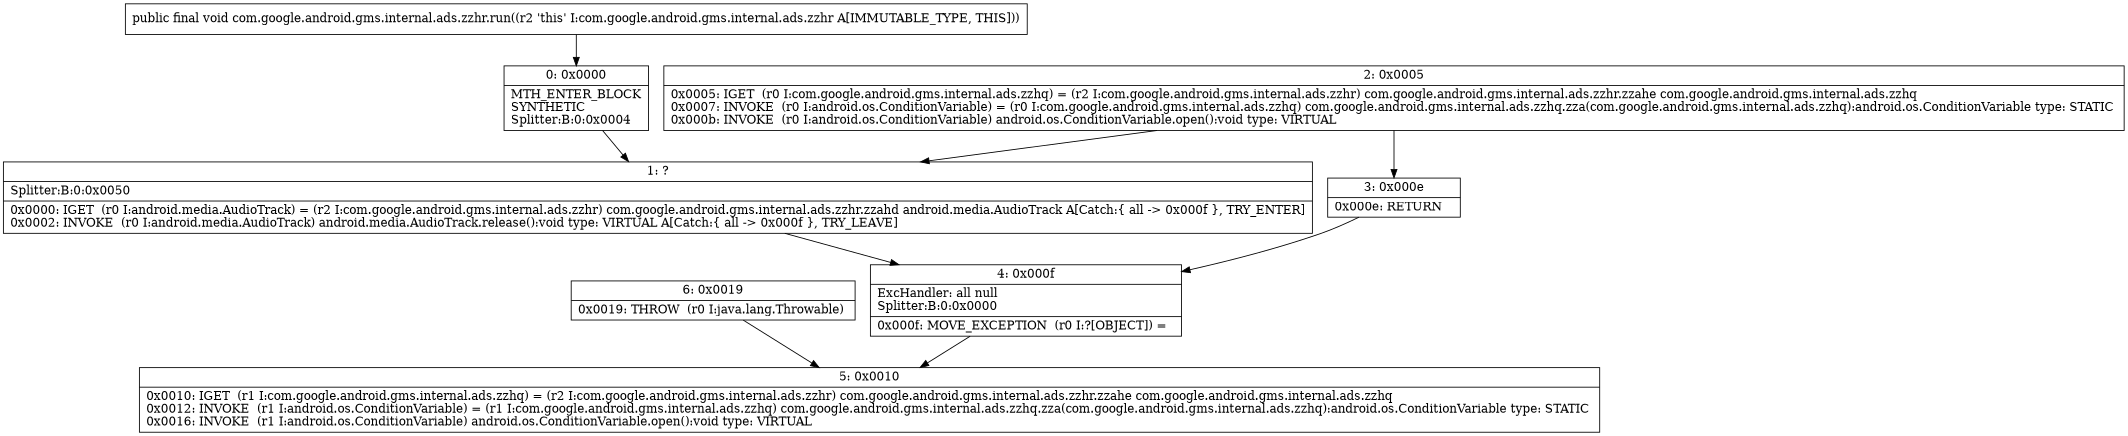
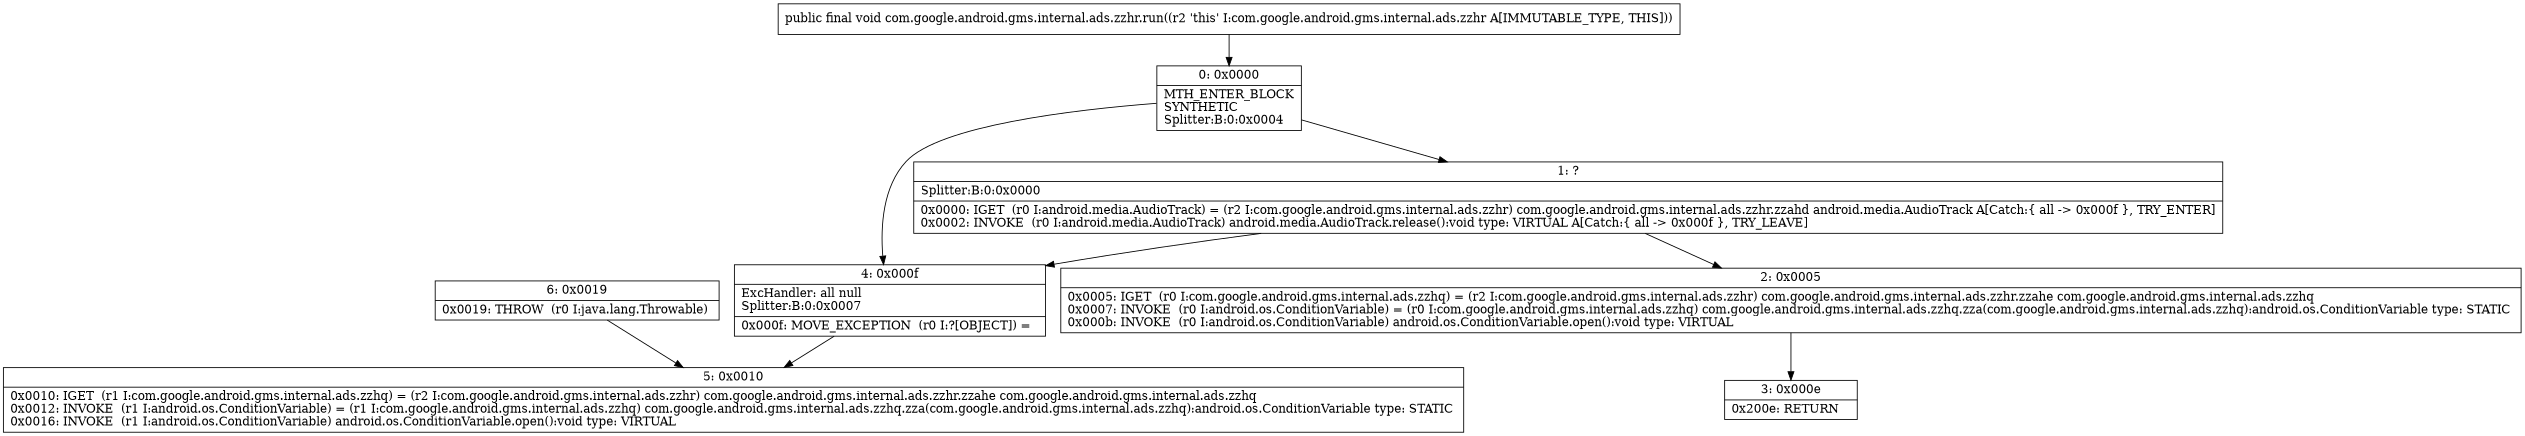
(1043, 146) -> (1679, 249)
(71, 191) -> (981, 191)
(1394, 207) -> (1791, 409)
(1276, 248) -> (978, 129)
(938, 306) -> (802, 306)
